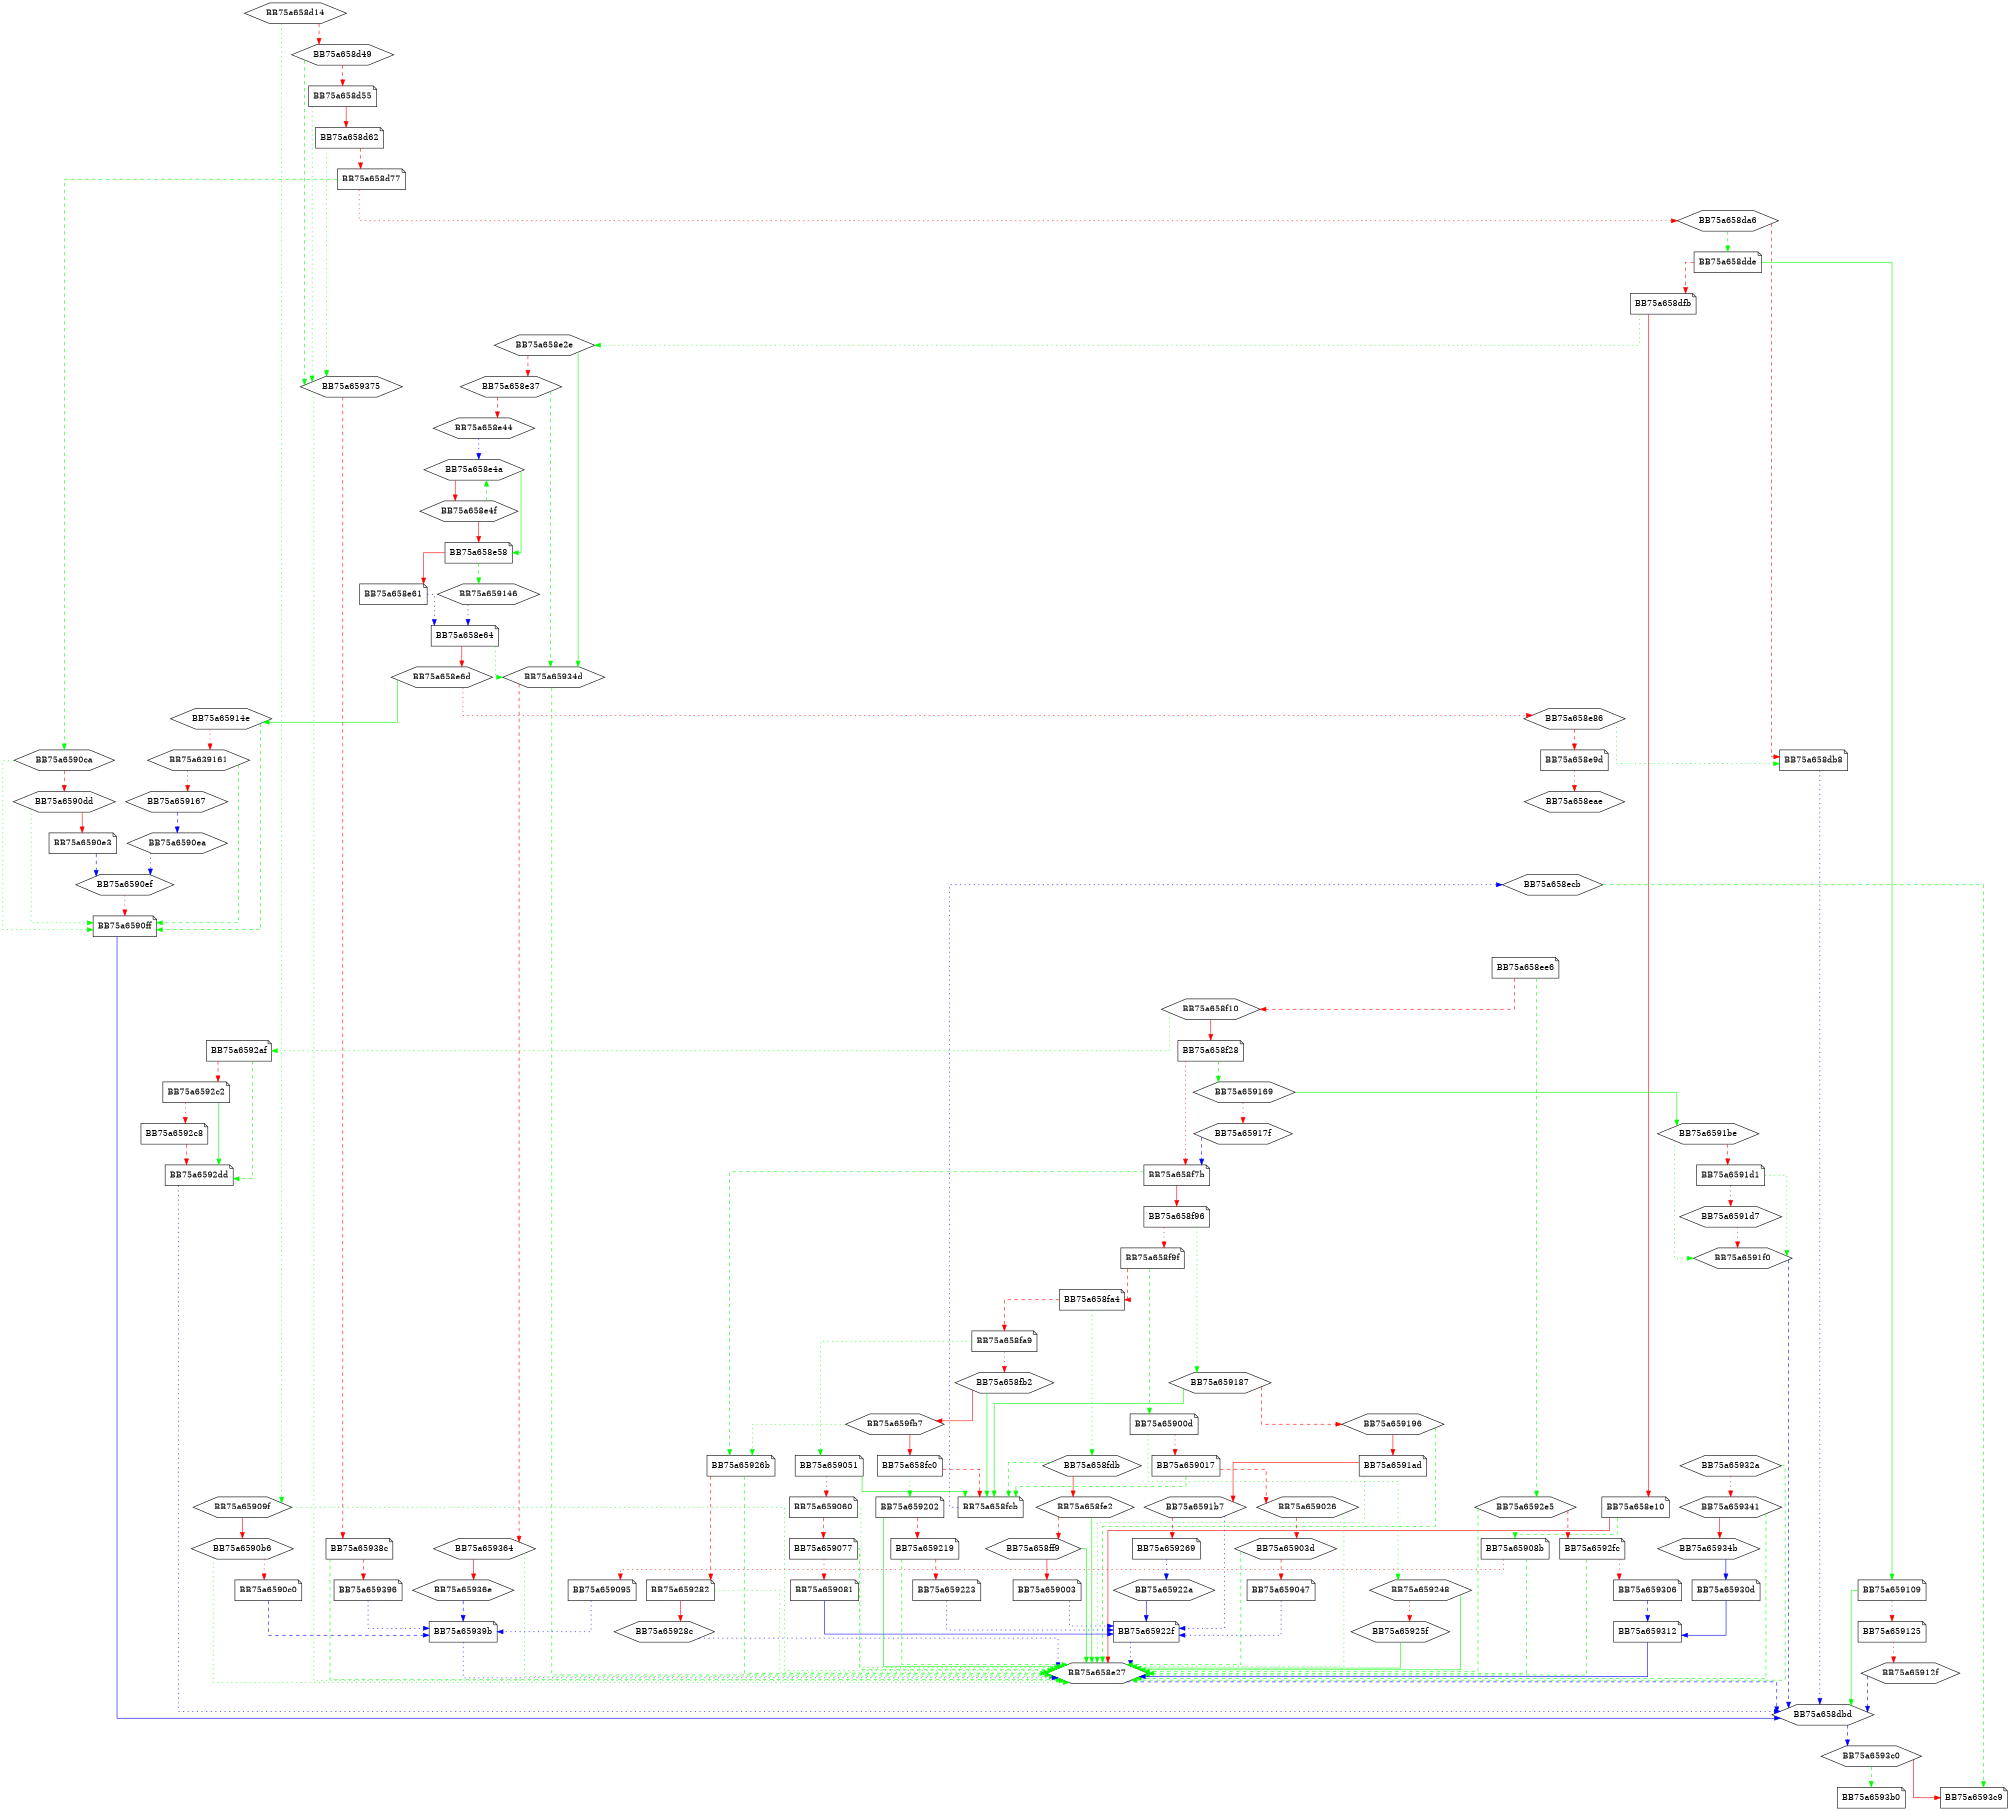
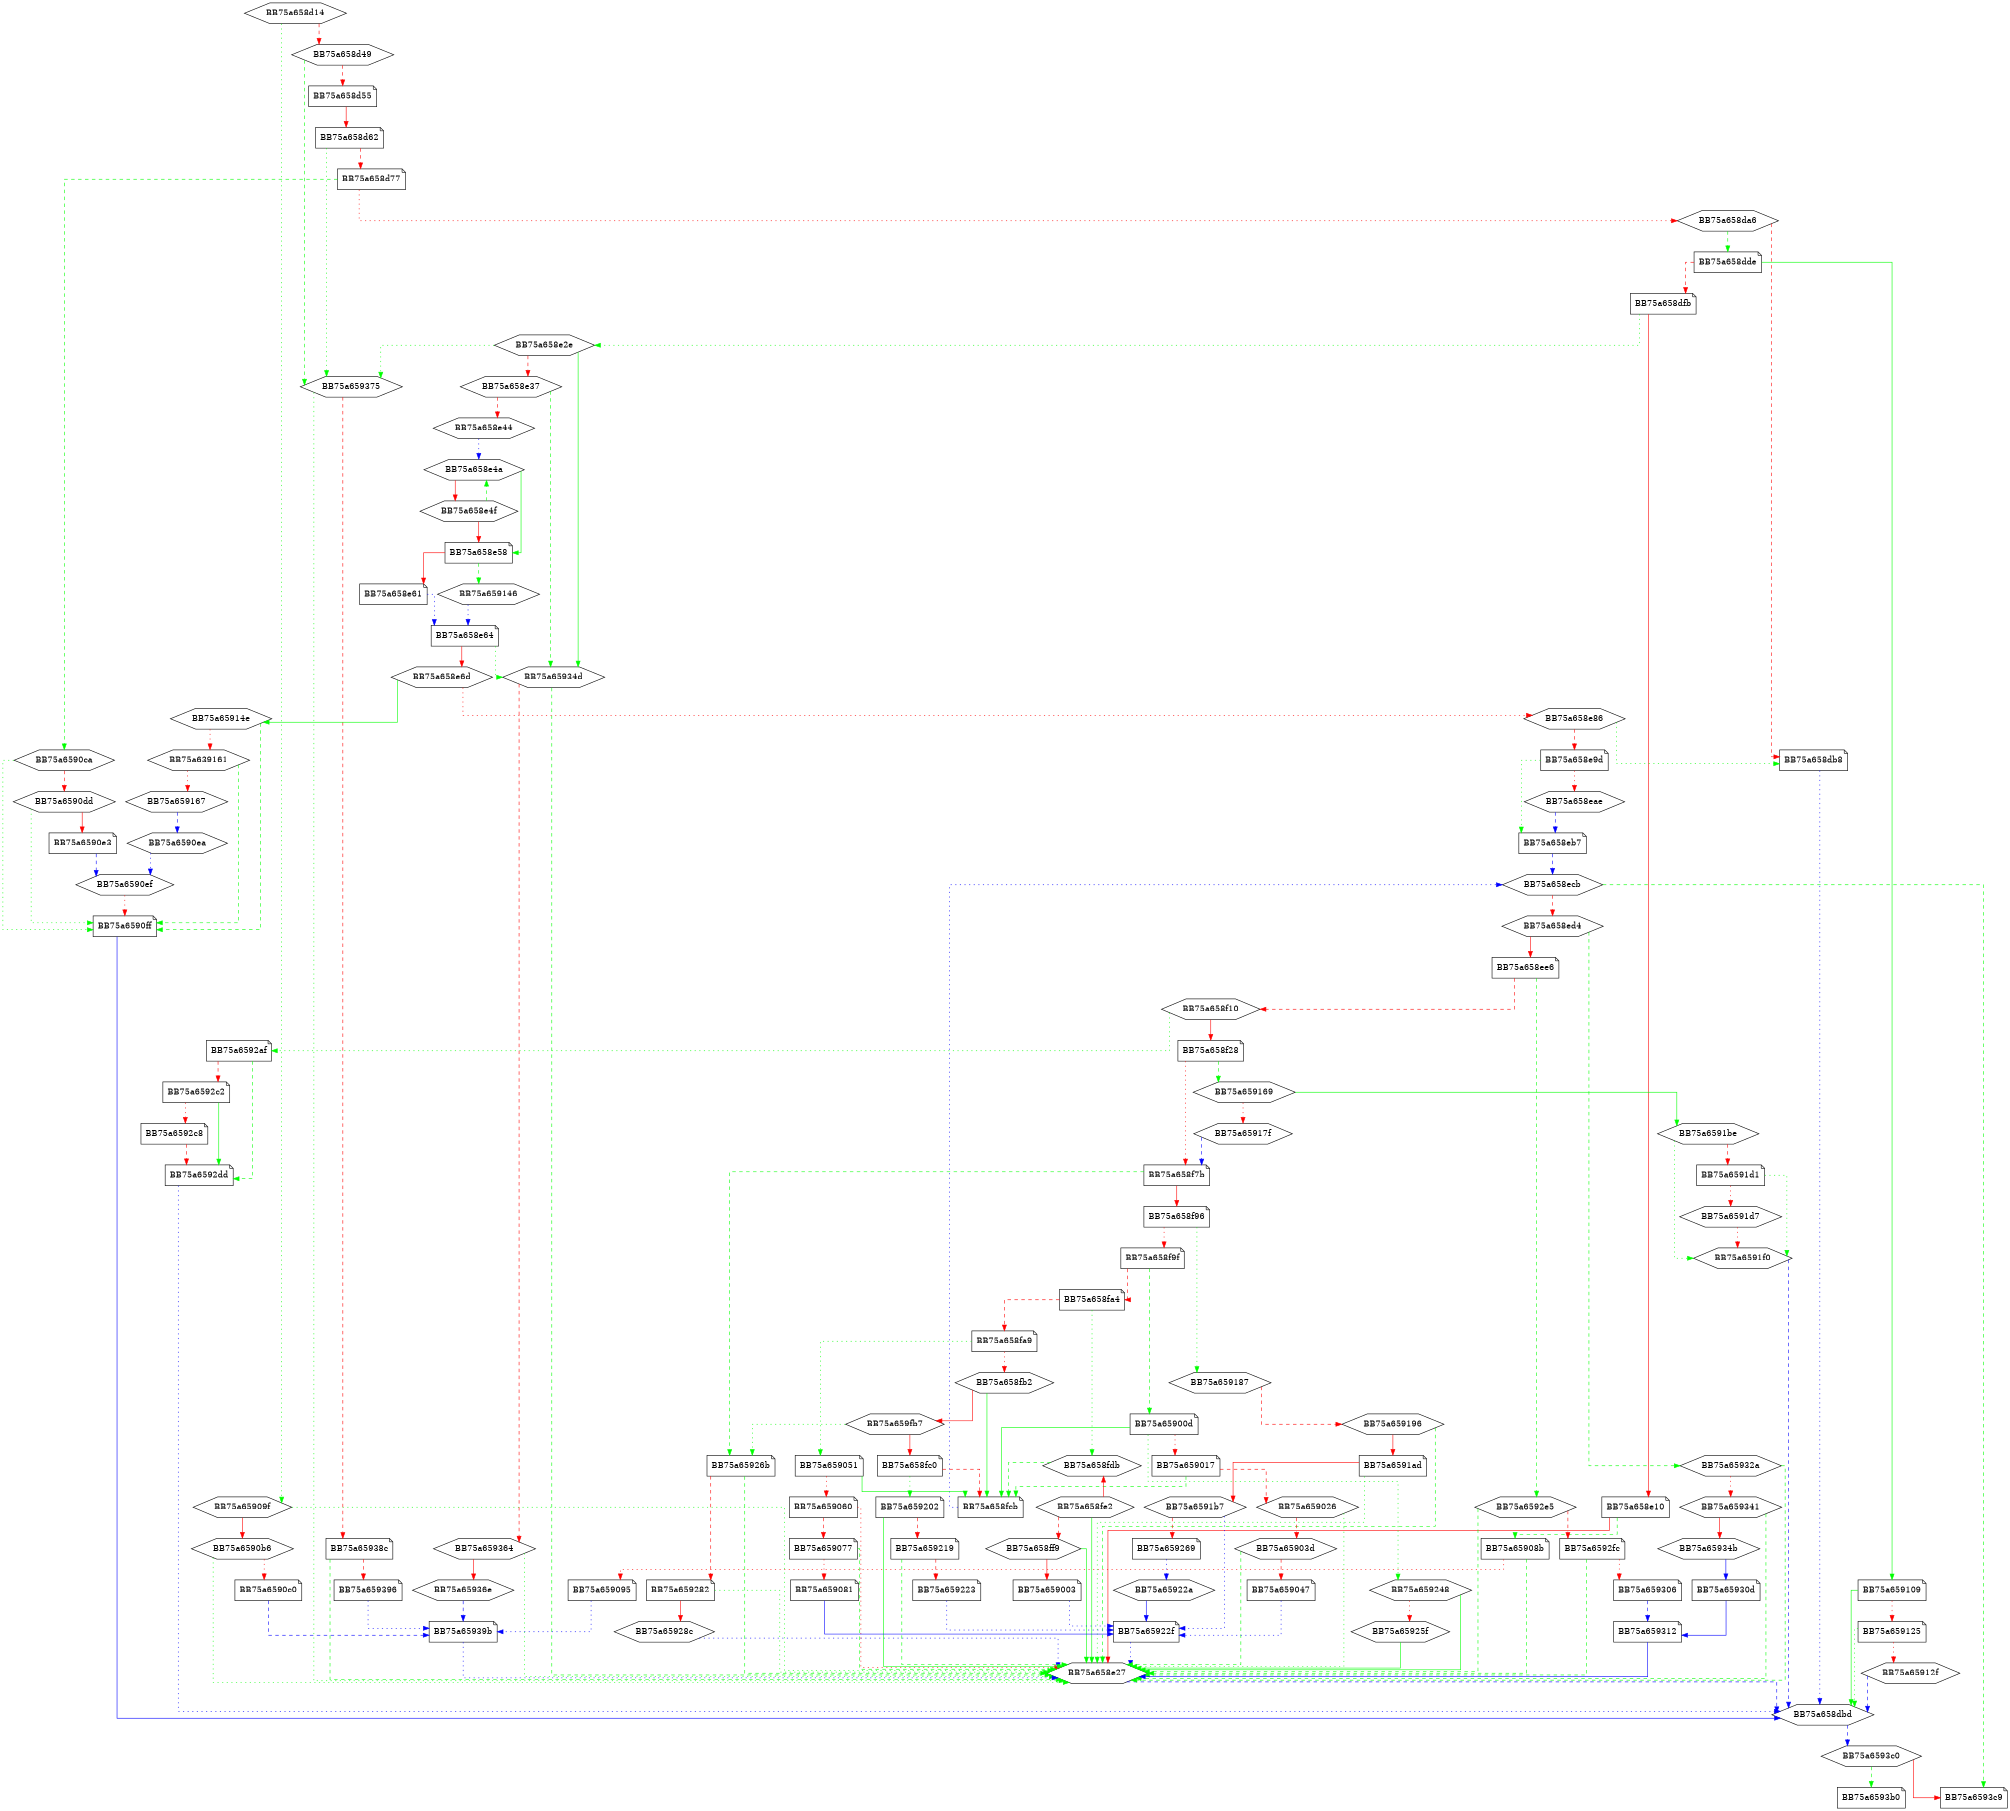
(312, 241) -> (424, 345)
none -> (1553, 843)
none -> (1553, 926)
(1052, 1404) -> (1034, 1428)
(1073, 1483) -> (1104, 1490)
none -> (1855, 1657)
(876, 1667) -> (876, 1667)
